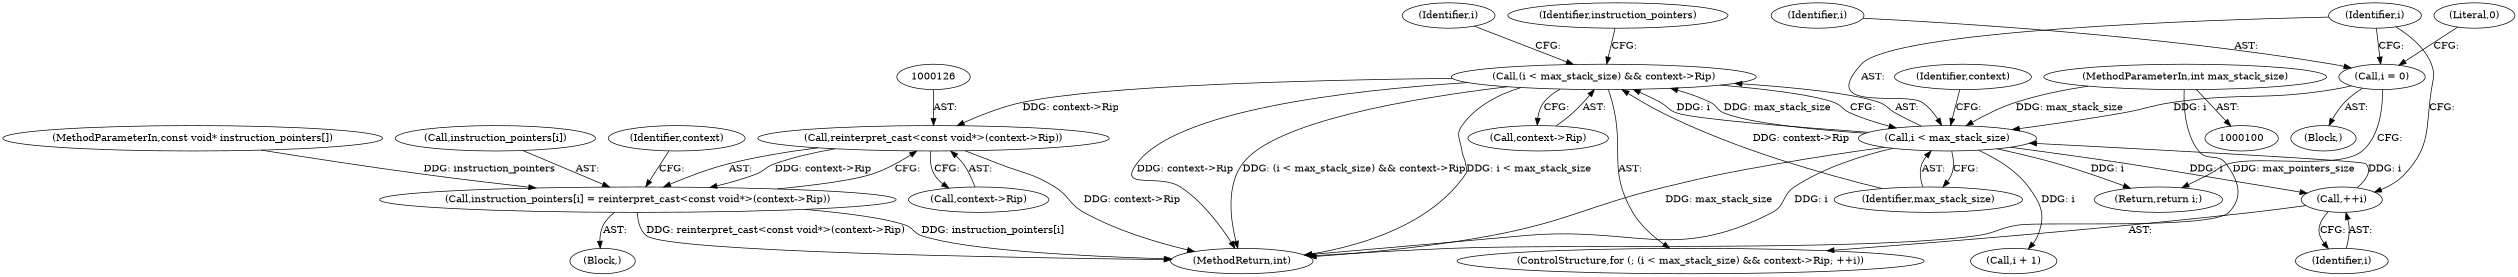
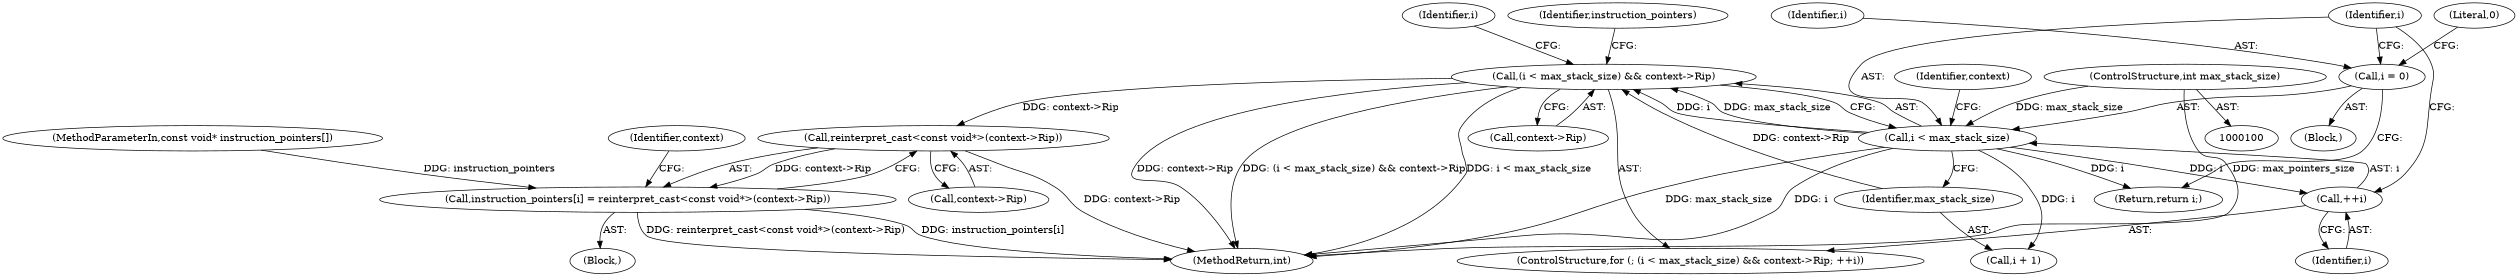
(934, 77) -> none
(2185, 77) -> (2185, 77)
(2190, 108) -> (2190, 108)
(495, 138) -> none
(2385, 169) -> (2385, 169)
(1920, 171) -> (1962, 231)
